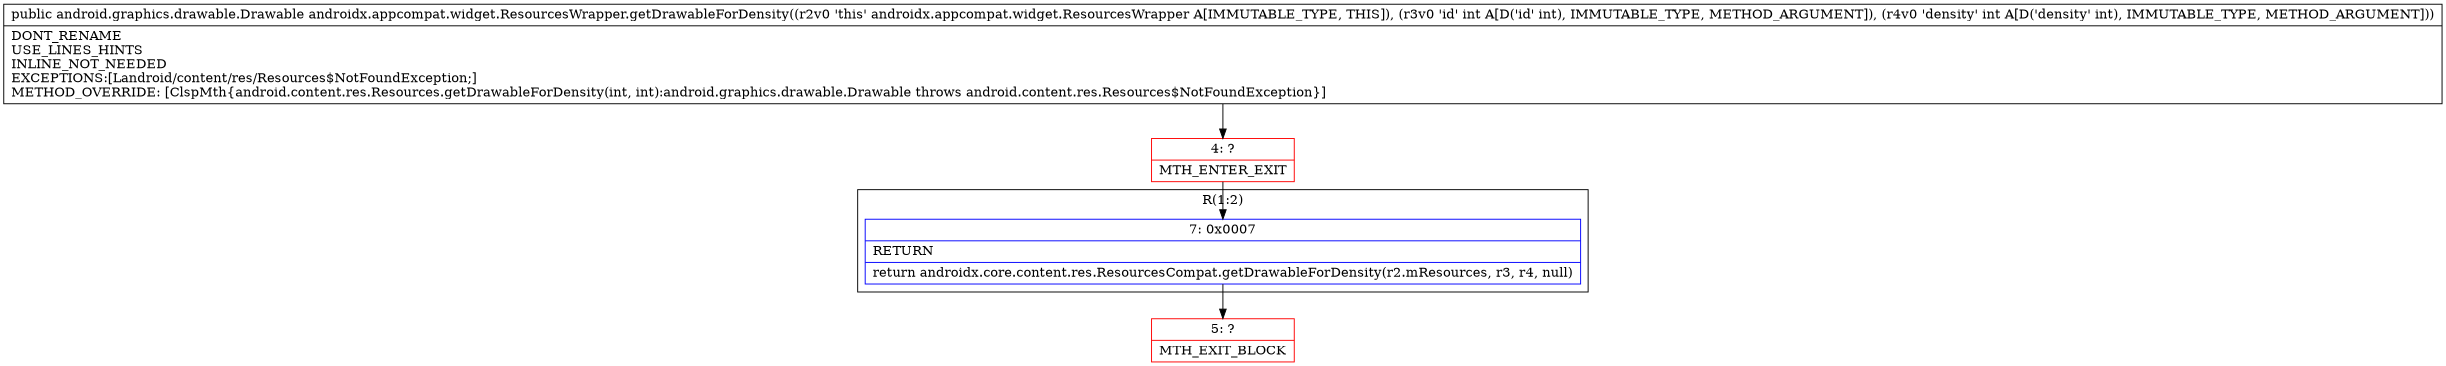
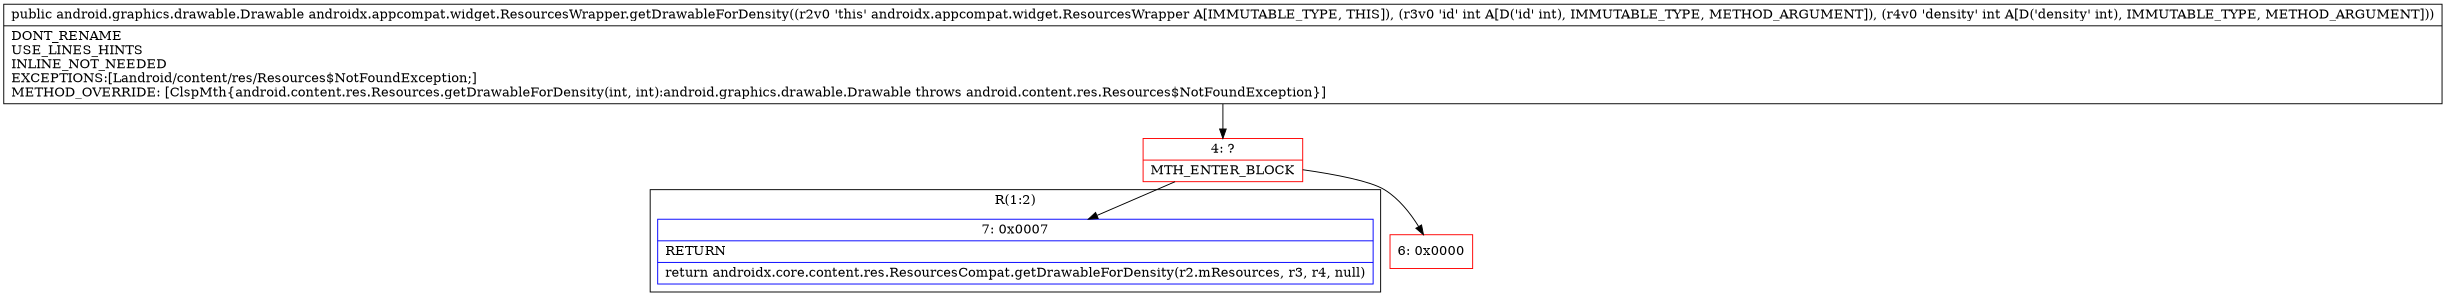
(1223, 170) -> (1223, 170)
none -> (1431, 252)
(1223, 340) -> none
